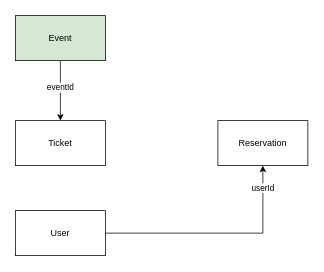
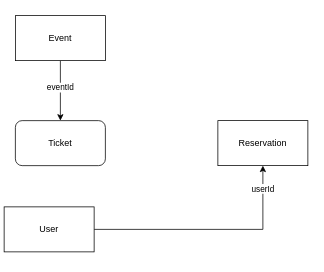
(60, 38) -> (60, 38)
(60, 143) -> (60, 143)
(60, 233) -> (49, 229)
